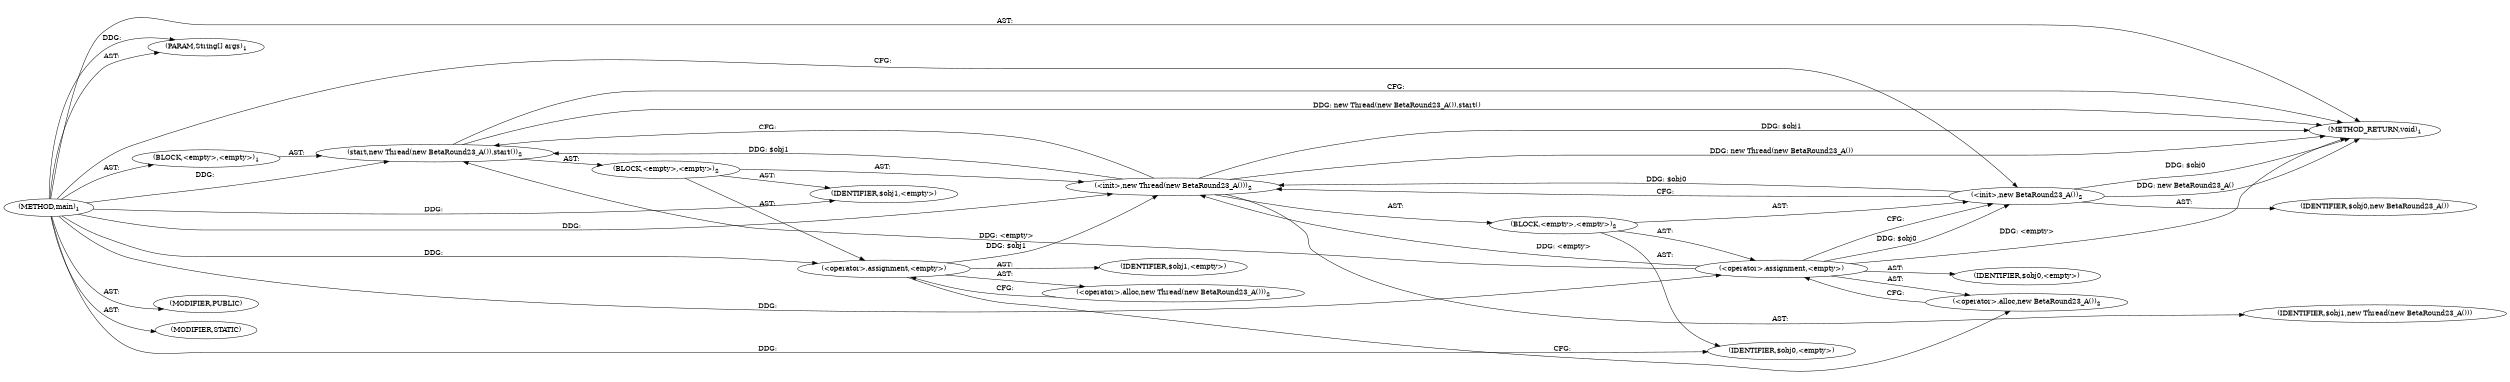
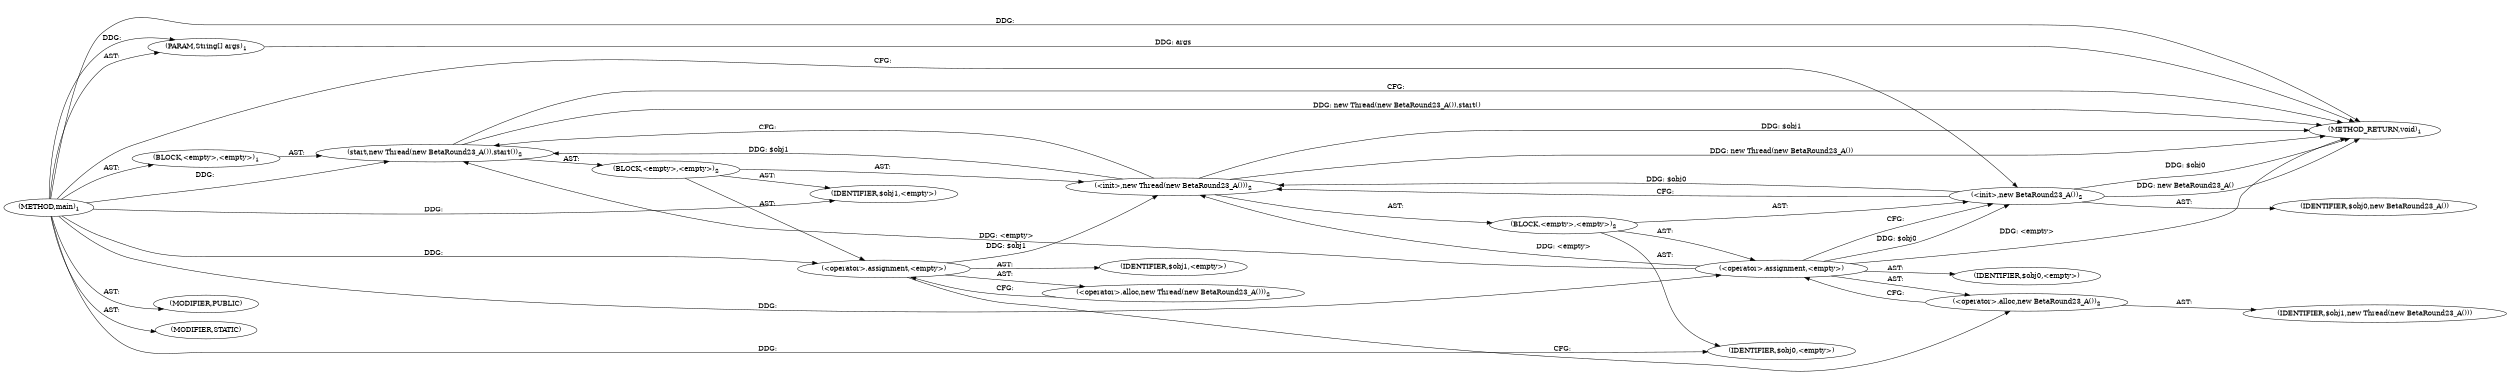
(1006, 21) -> (1006, 21)
none -> (1312, 46)
(593, 230) -> none
(1716, 323) -> (2186, 308)
